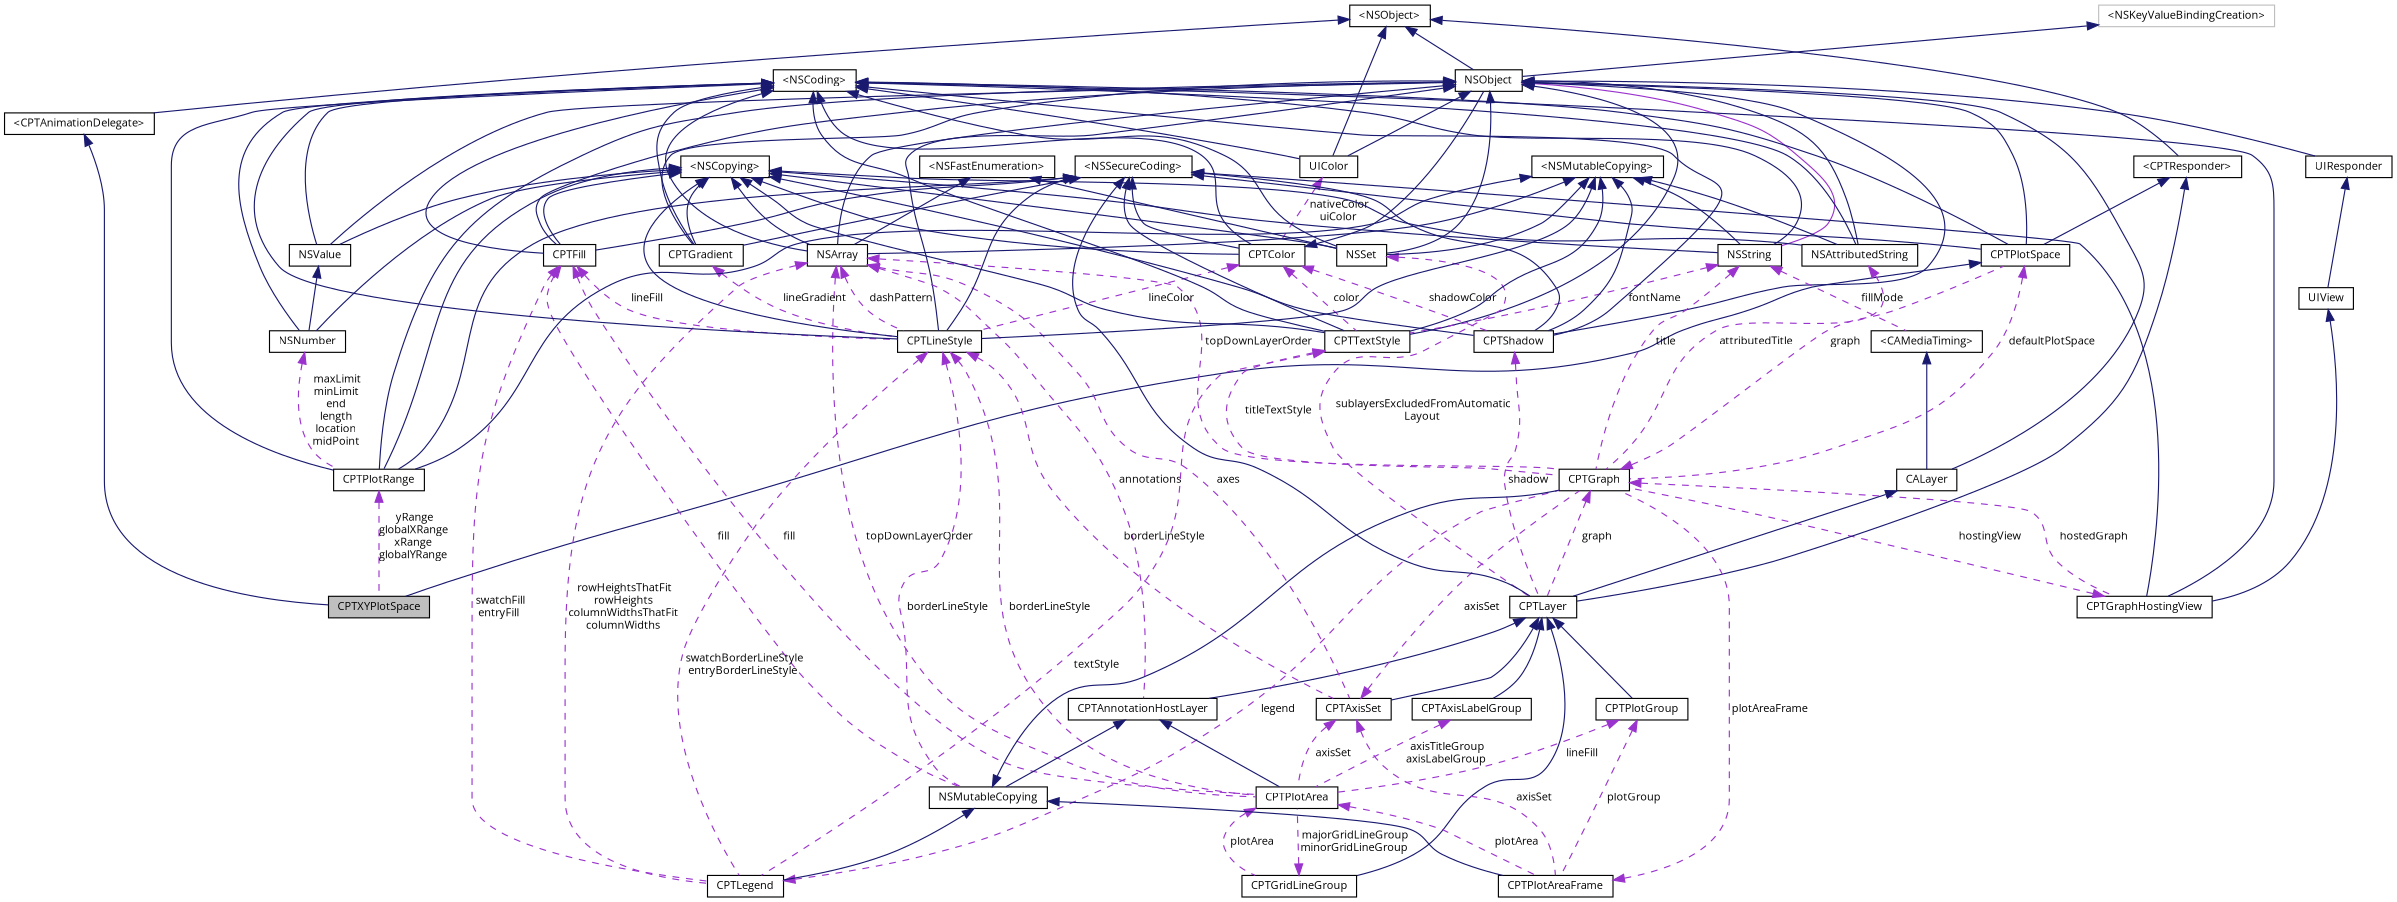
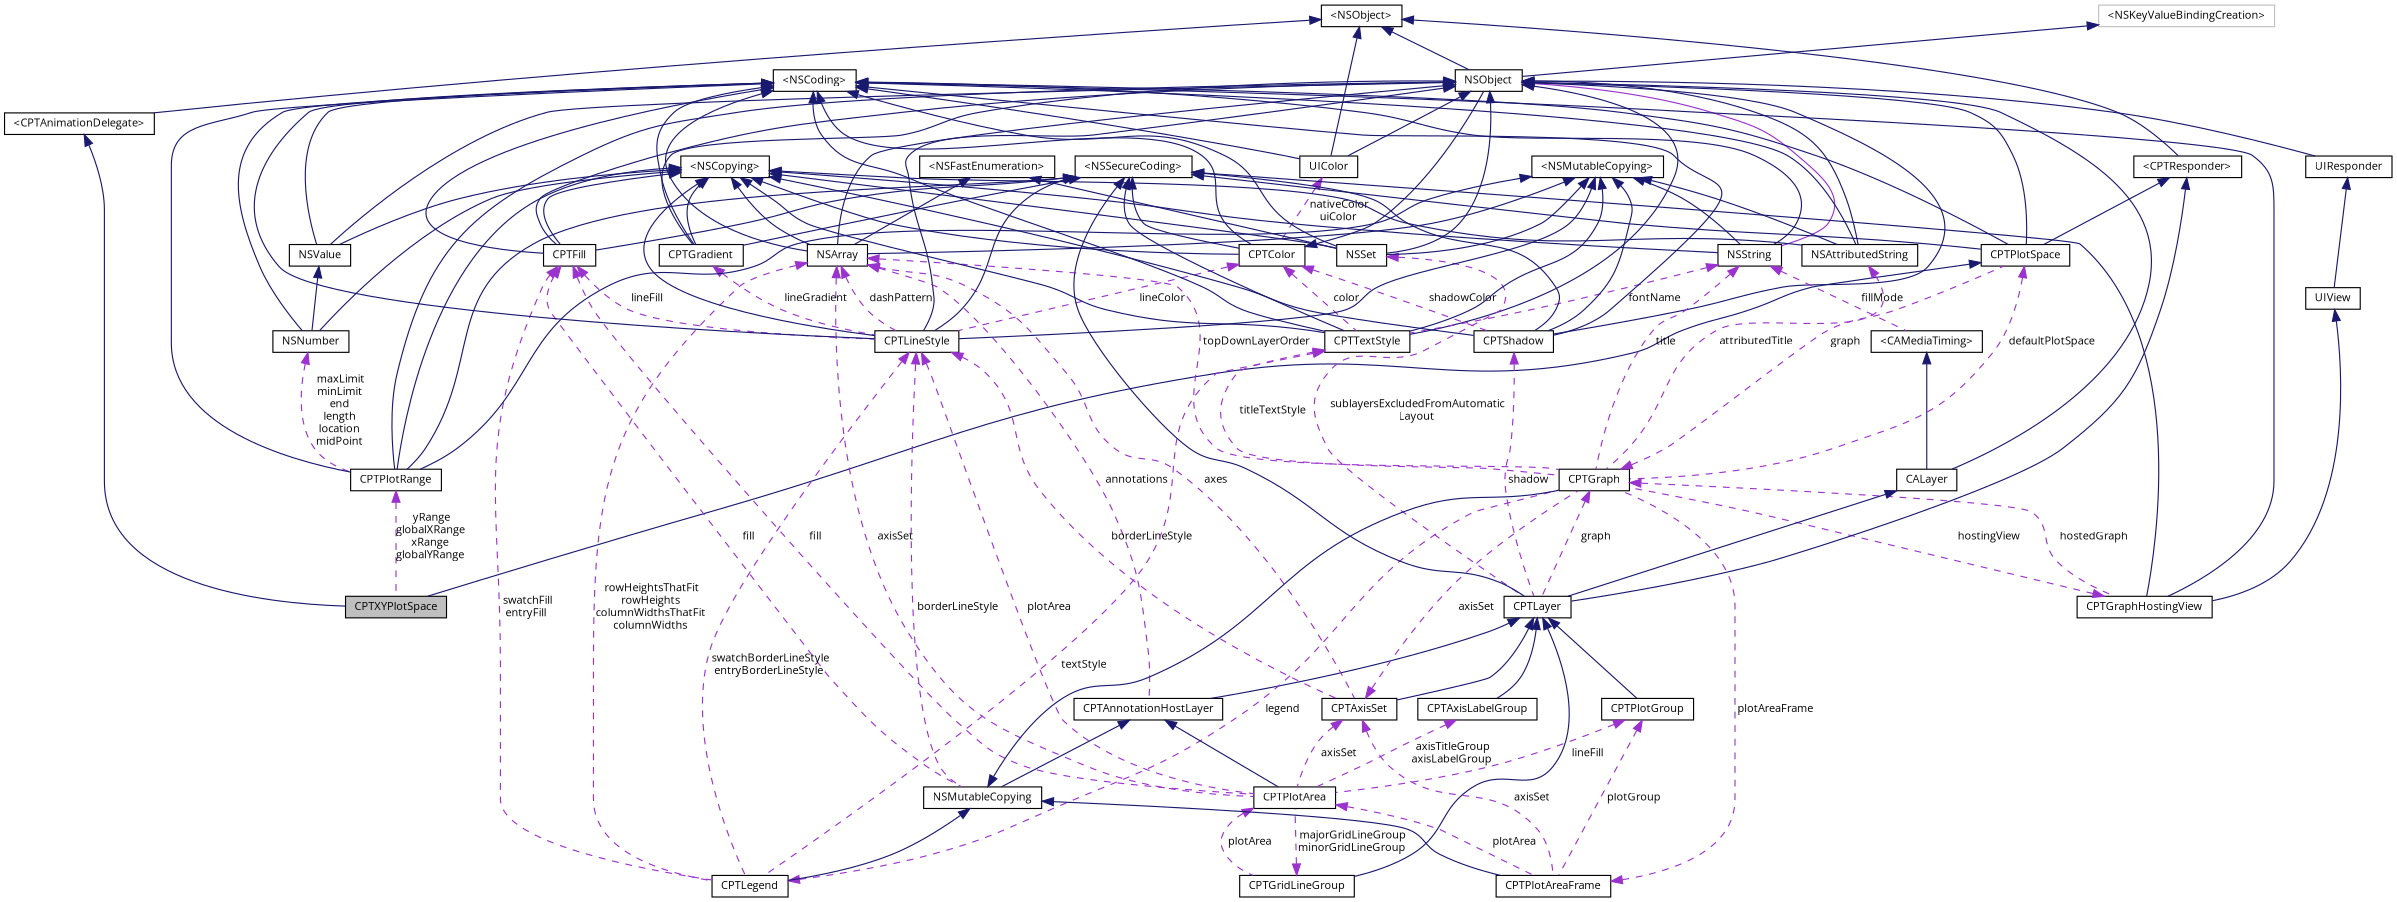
(919, 537) -> (894, 537)
(1048, 607) -> (1048, 607)
